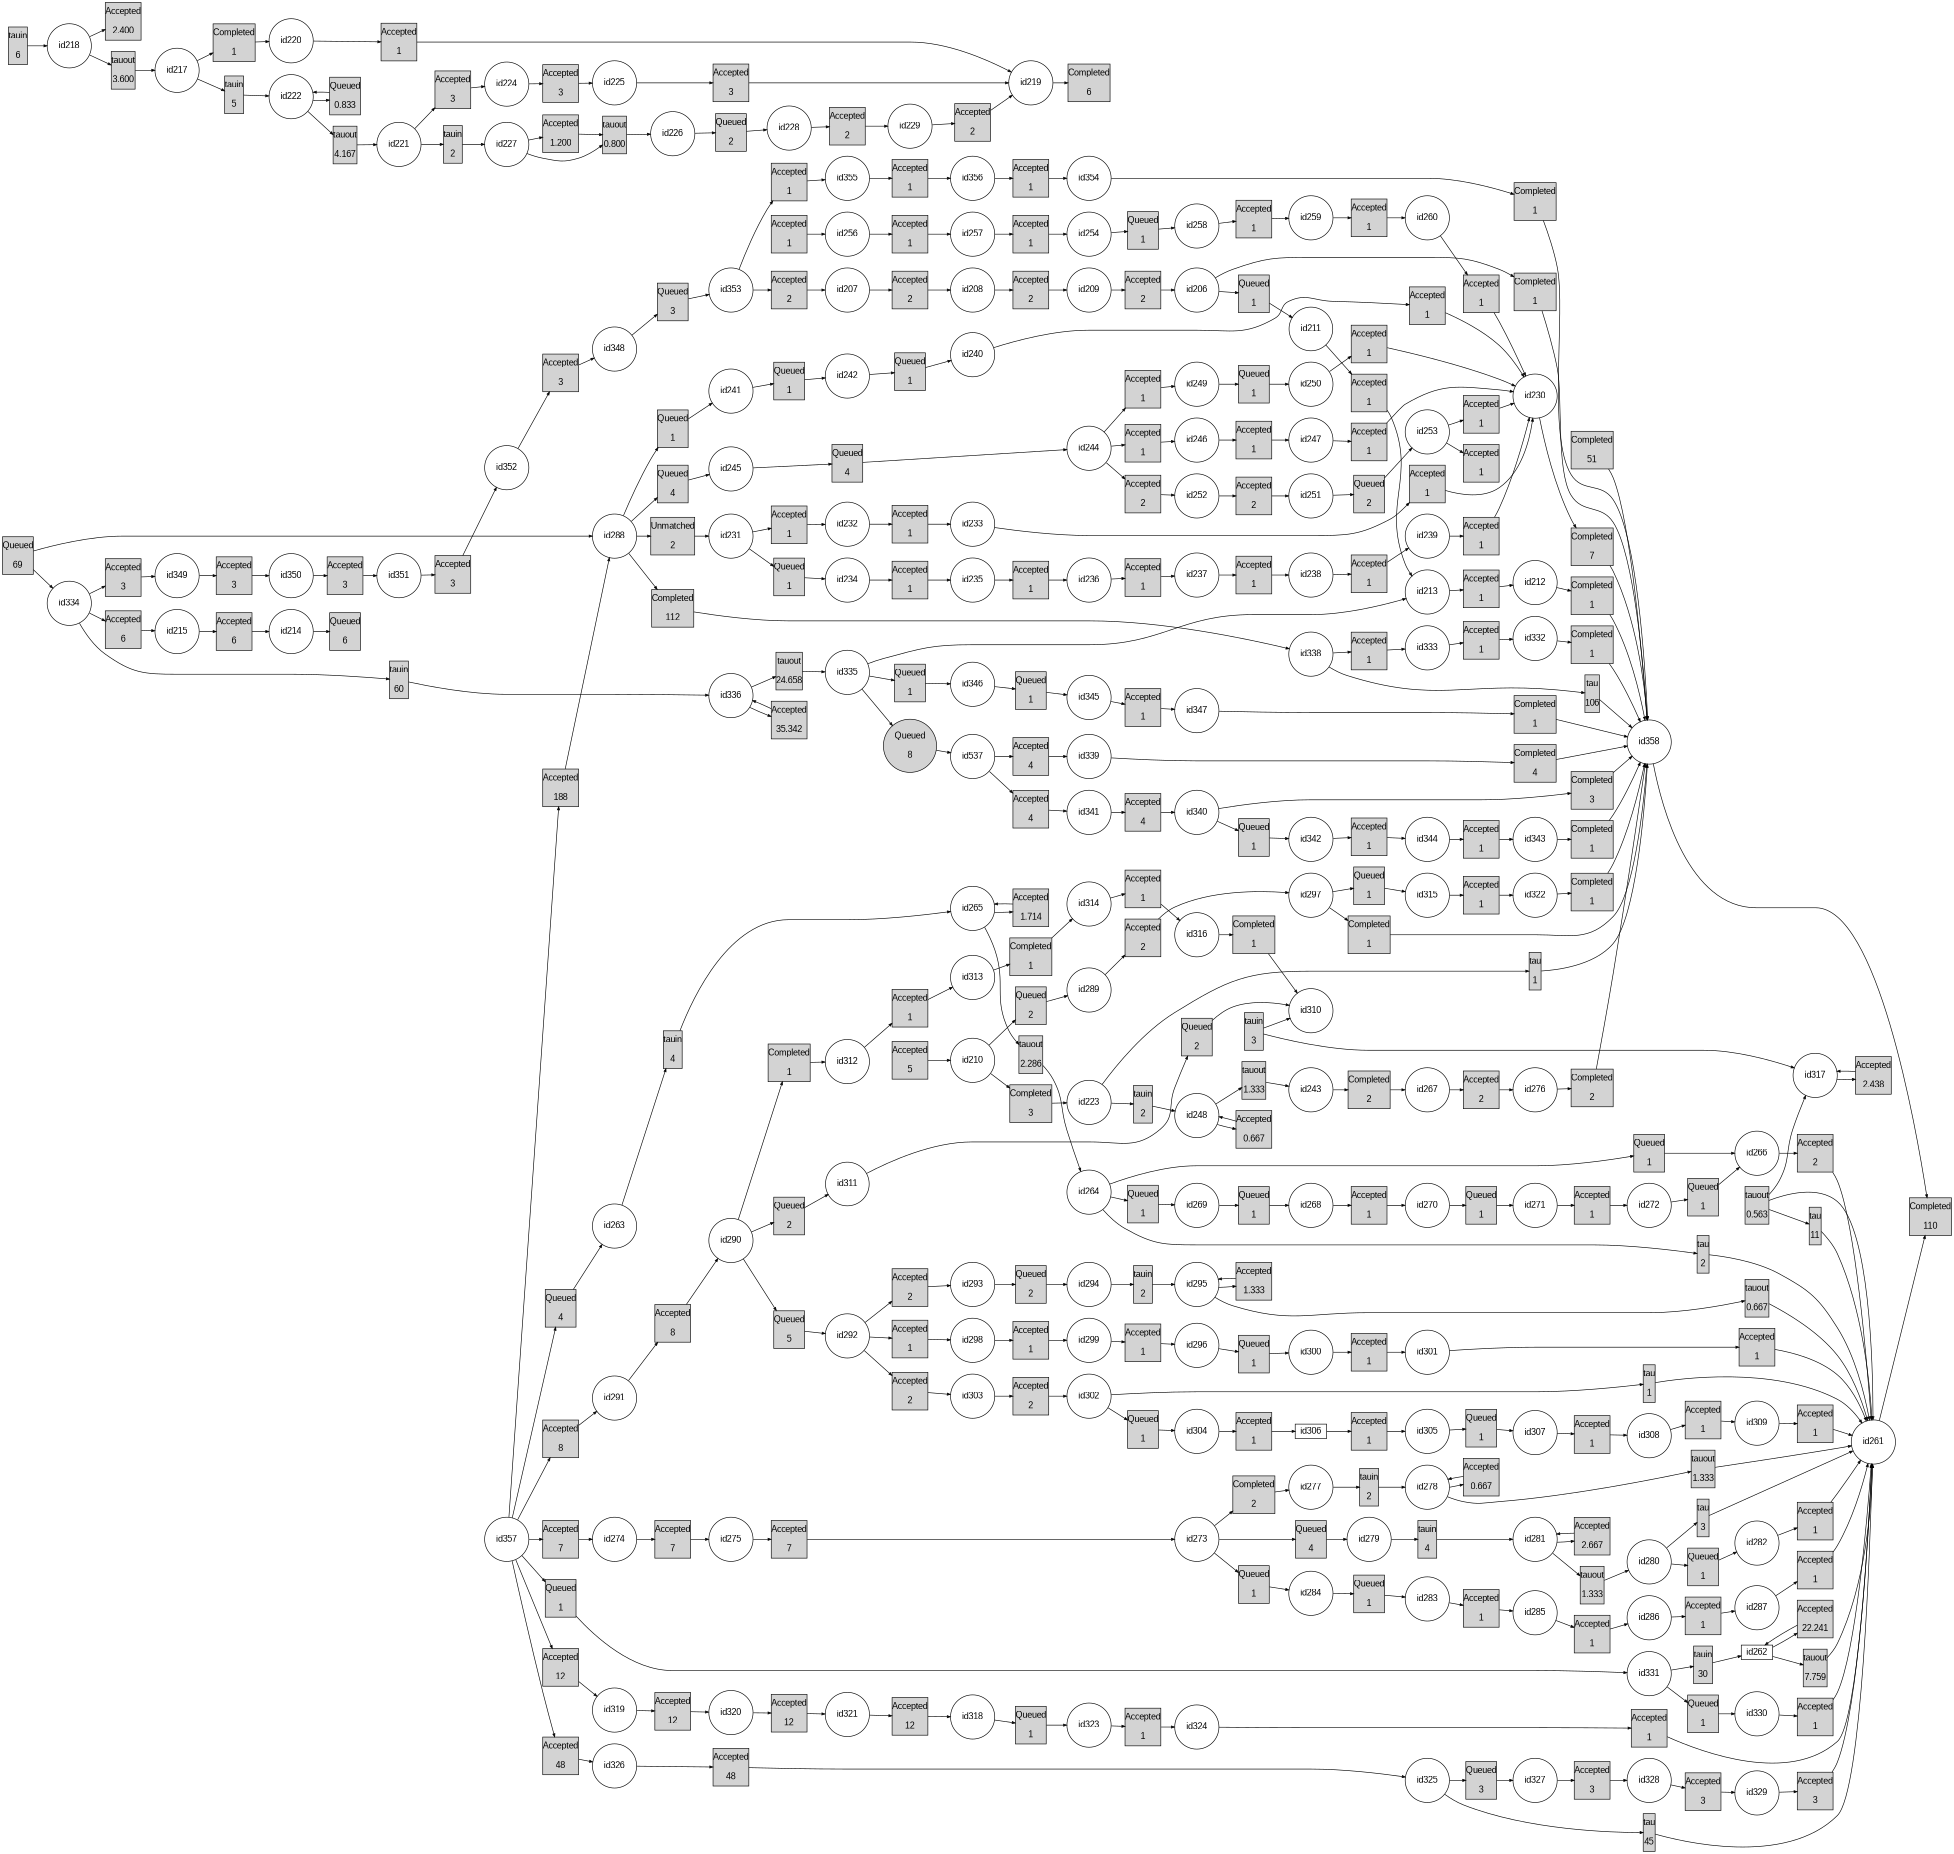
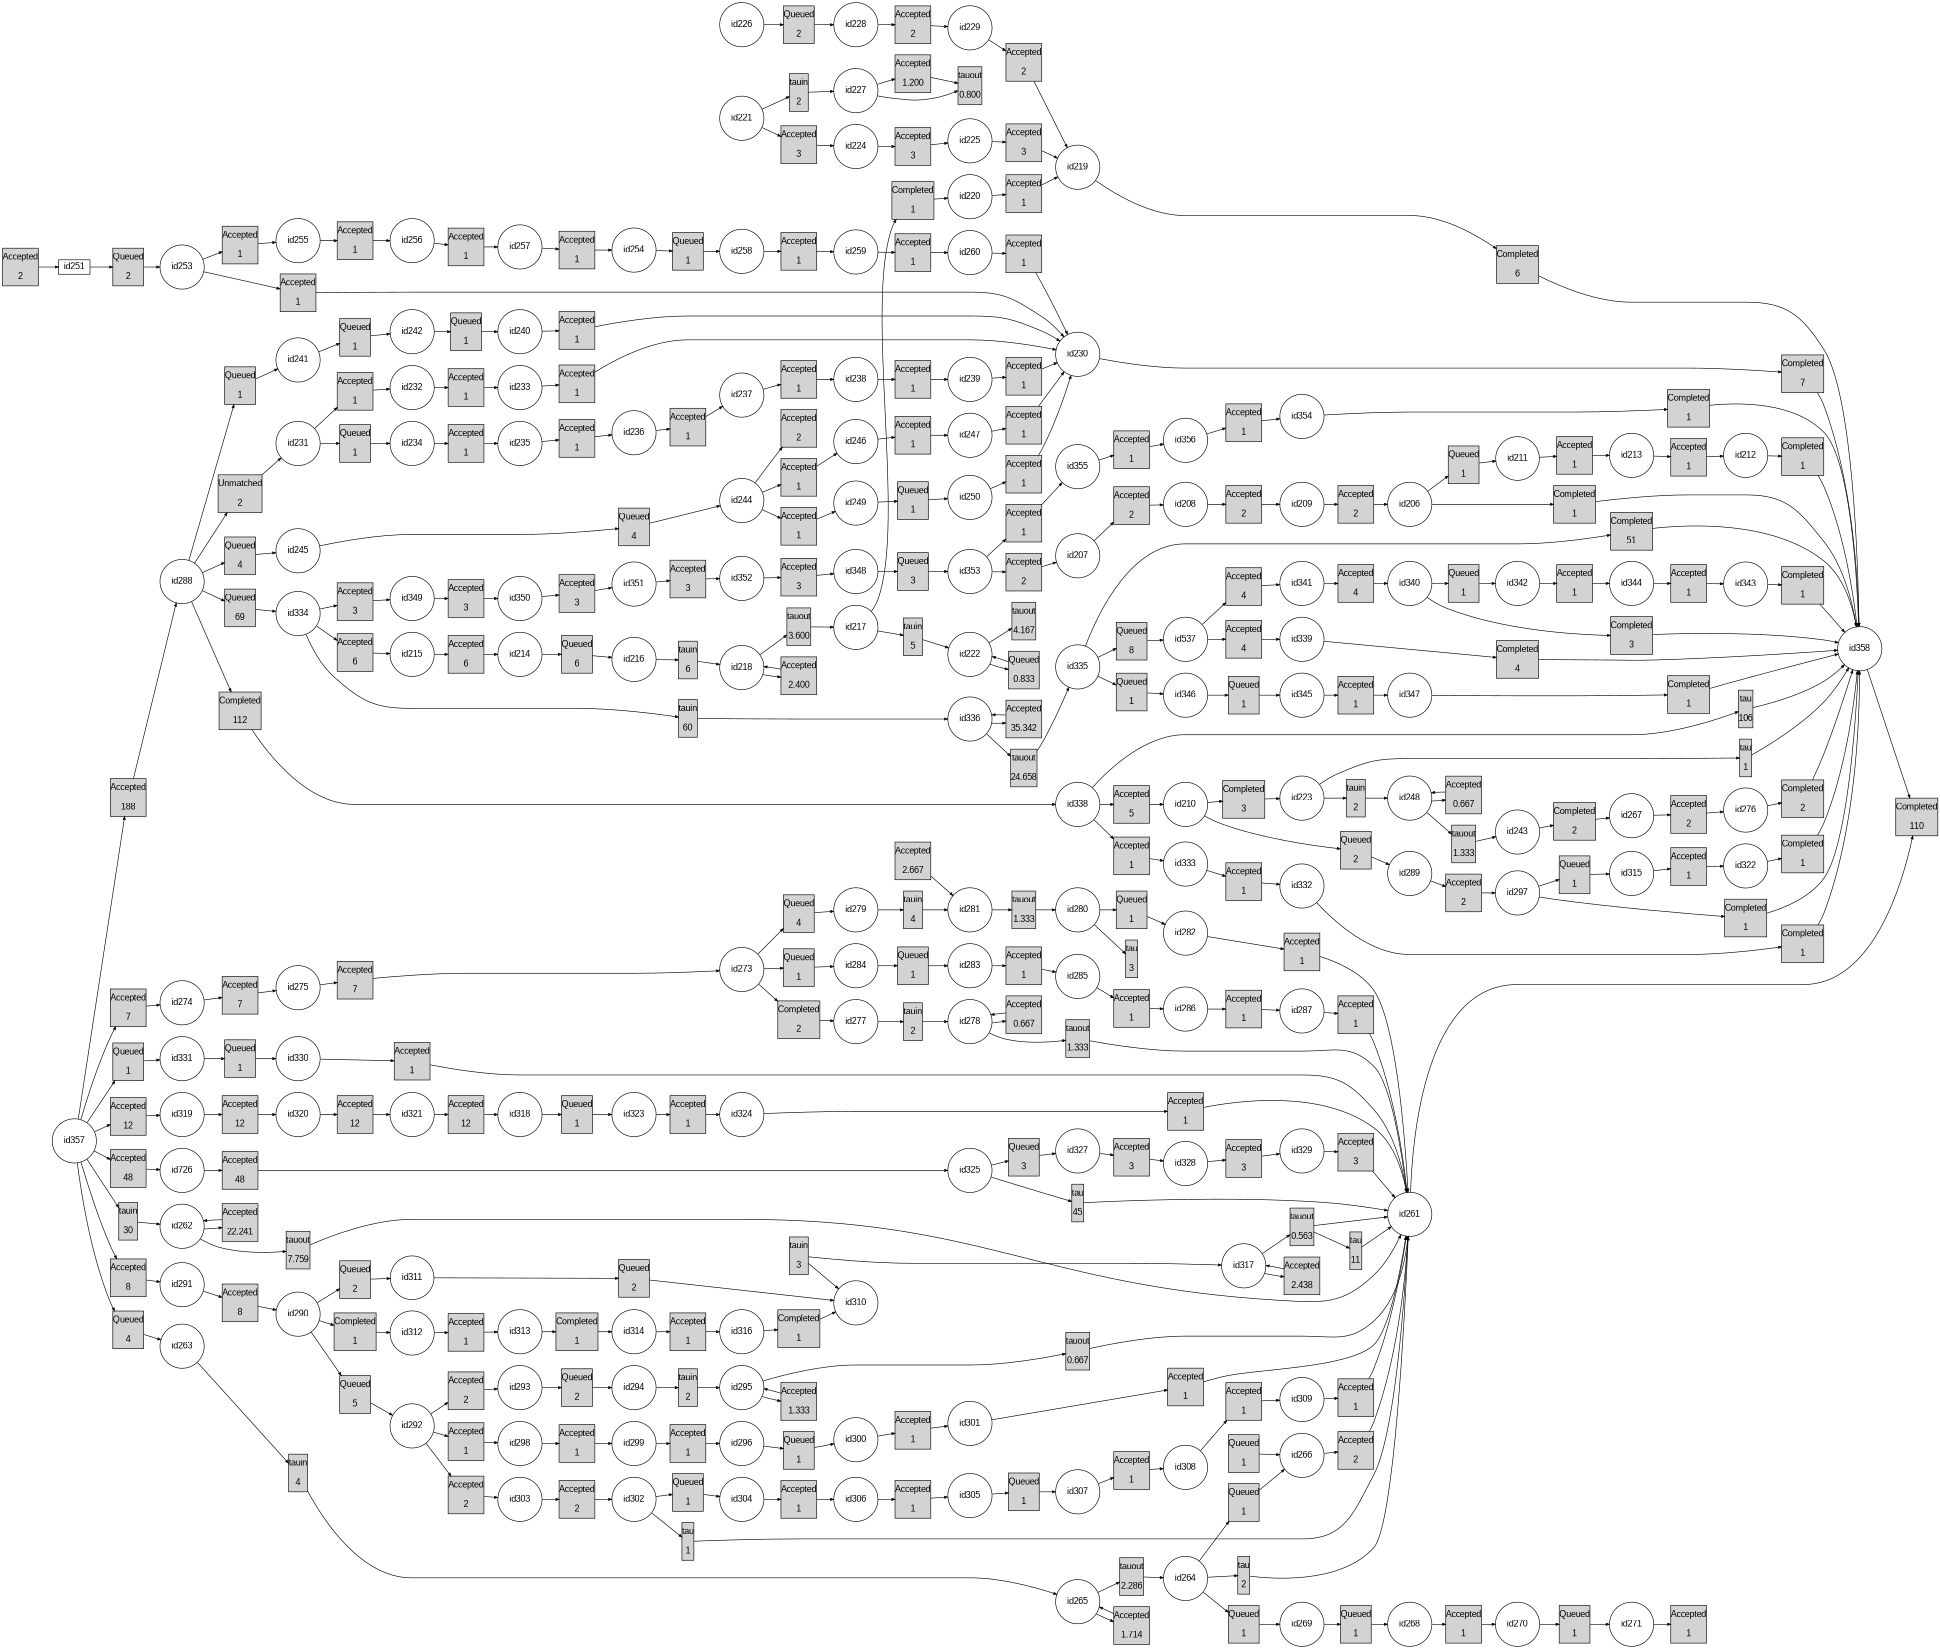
(637, 134) -> none
(365, 145) -> none
none -> (298, 241)
none -> (1815, 337)
(1197, 496) -> none
(1311, 496) -> (74, 267)
(310, 536) -> (212, 595)
(1136, 640) -> (1321, 544)
none -> (634, 659)
none -> (774, 668)
(910, 746) -> (1132, 641)
none -> (1105, 804)
(1789, 1148) -> (1275, 1245)
(1649, 1205) -> none
(1311, 1431) -> (856, 1499)
(1779, 1484) -> none
(1564, 1542) -> none
(1757, 1652) -> (182, 1226)
(1681, 1668) -> (102, 1182)
(615, 1766) -> (182, 1170)
